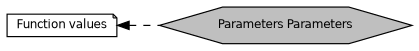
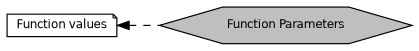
(286, 25) -> (286, 25)
